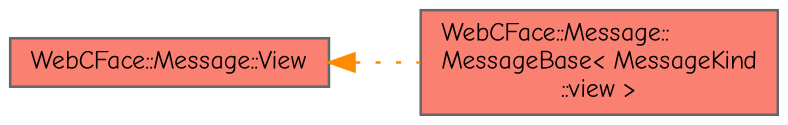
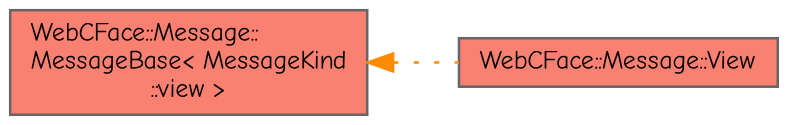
(388, 62) -> (426, 62)
